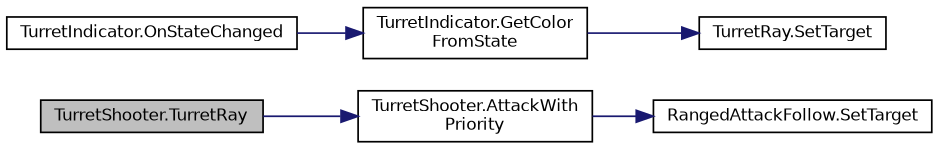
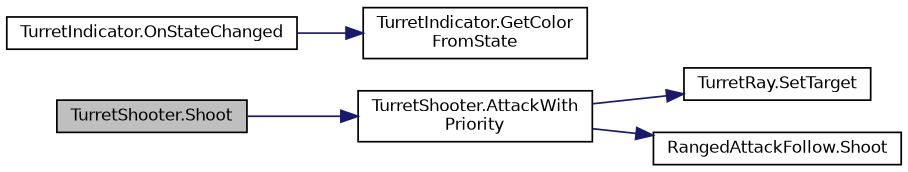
(635, 33) -> (629, 100)
(152, 116) -> (152, 116)
(793, 116) -> (777, 149)
